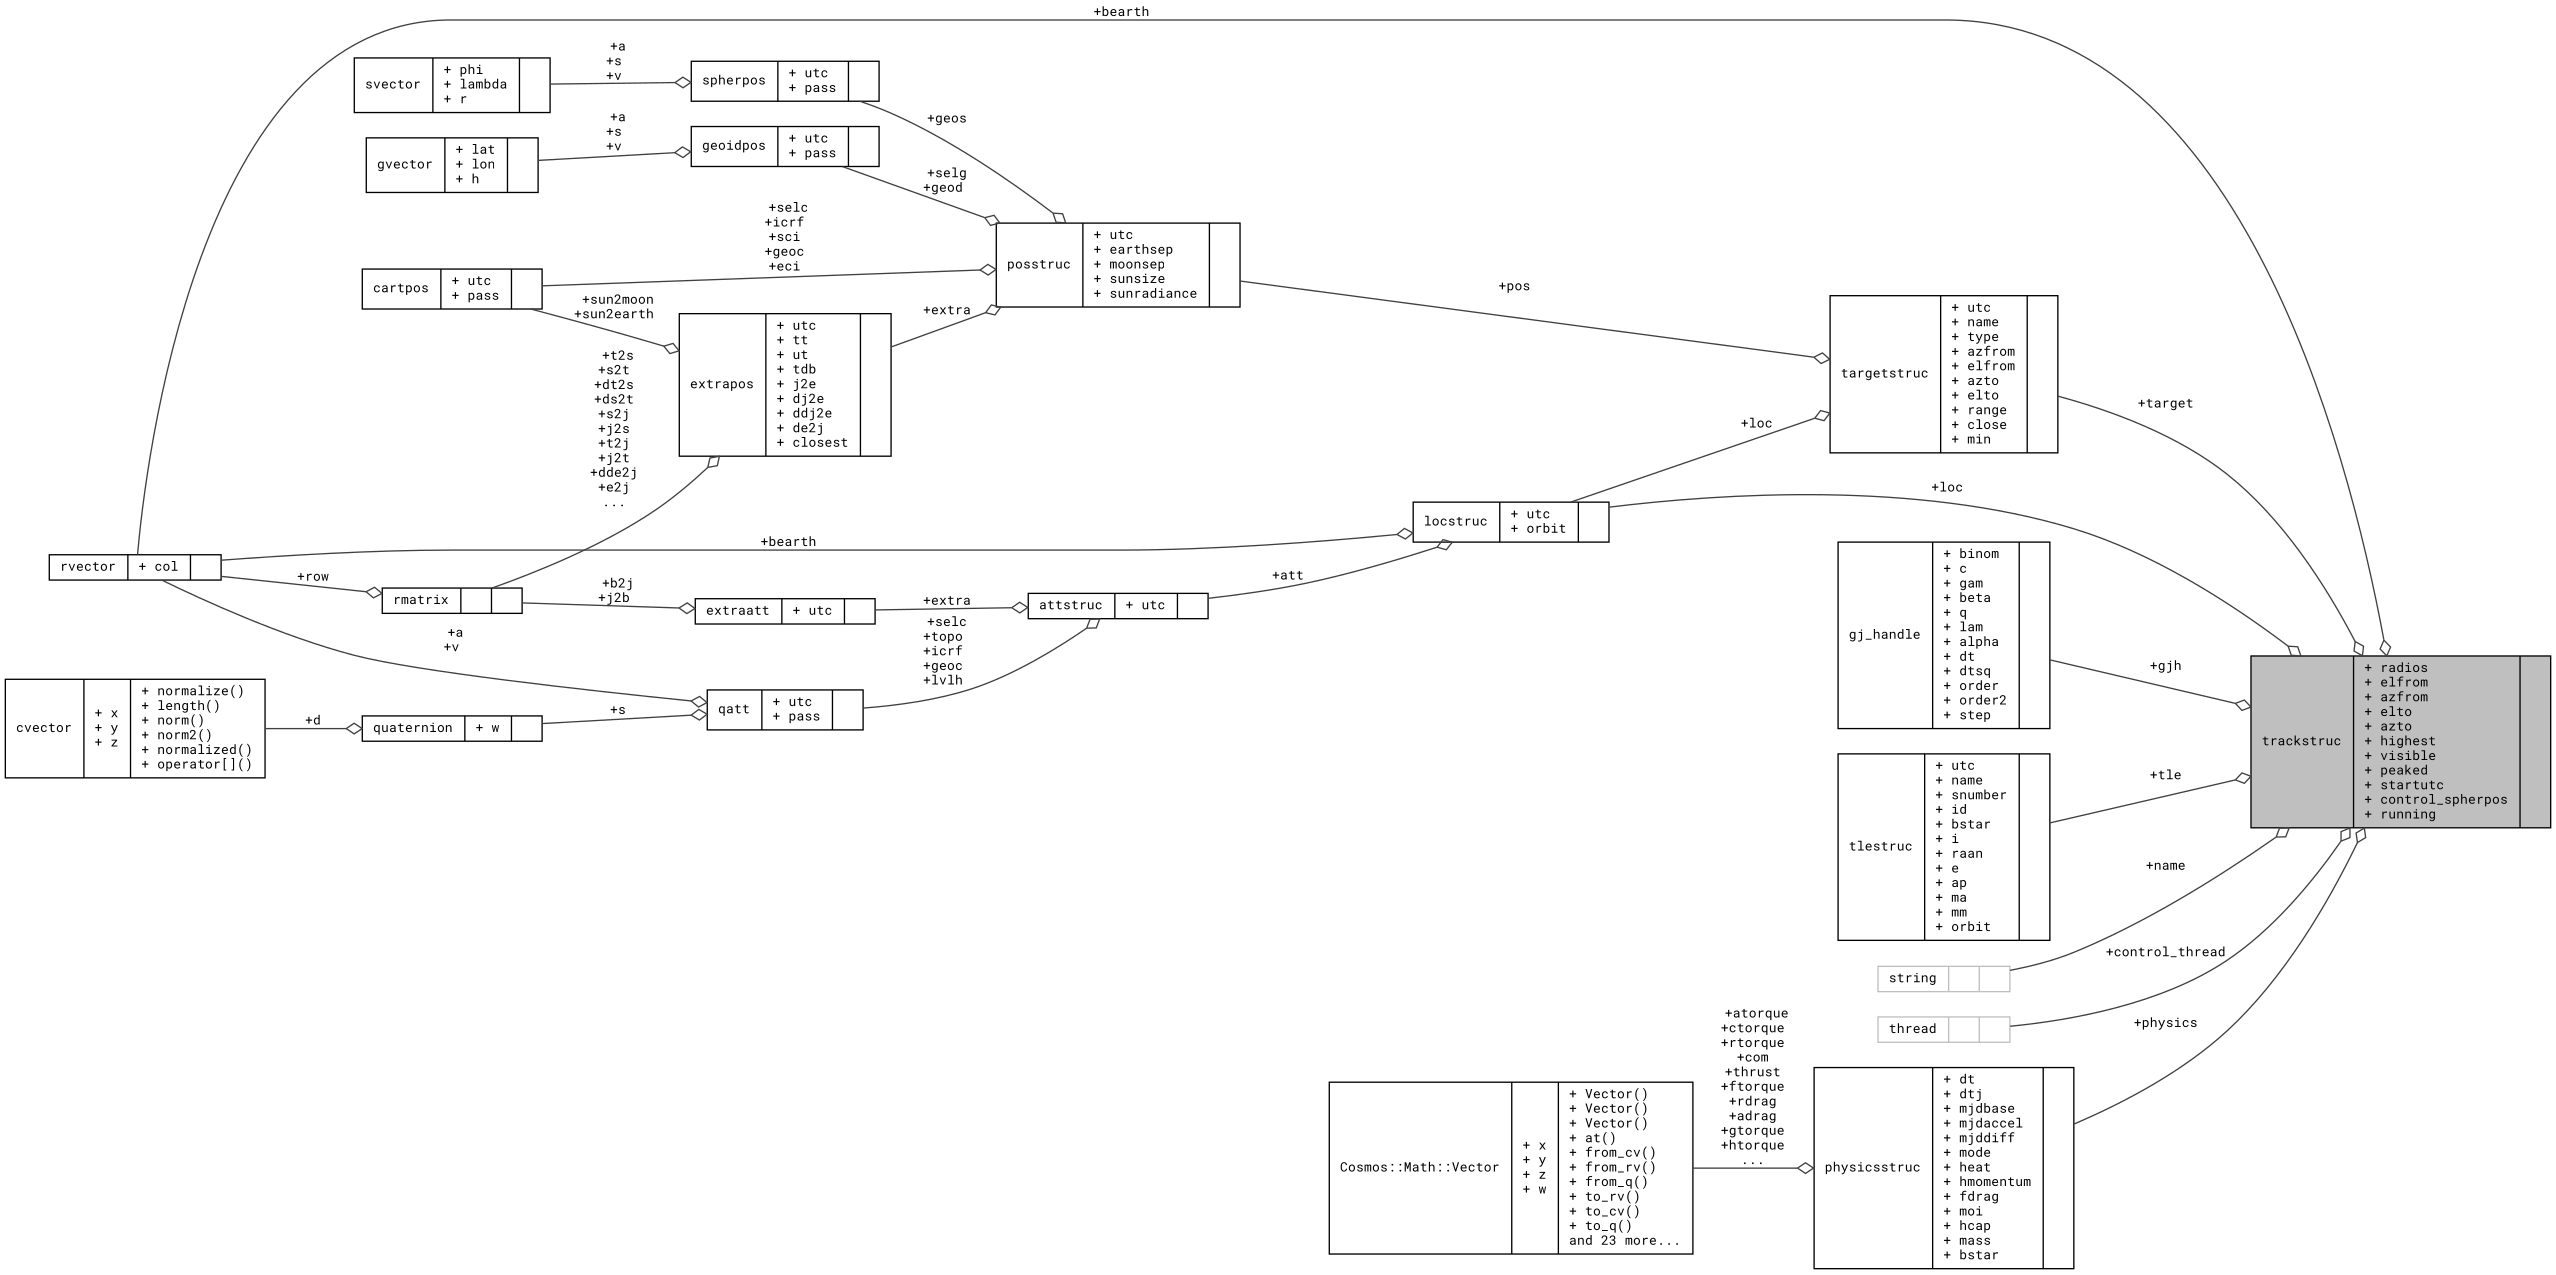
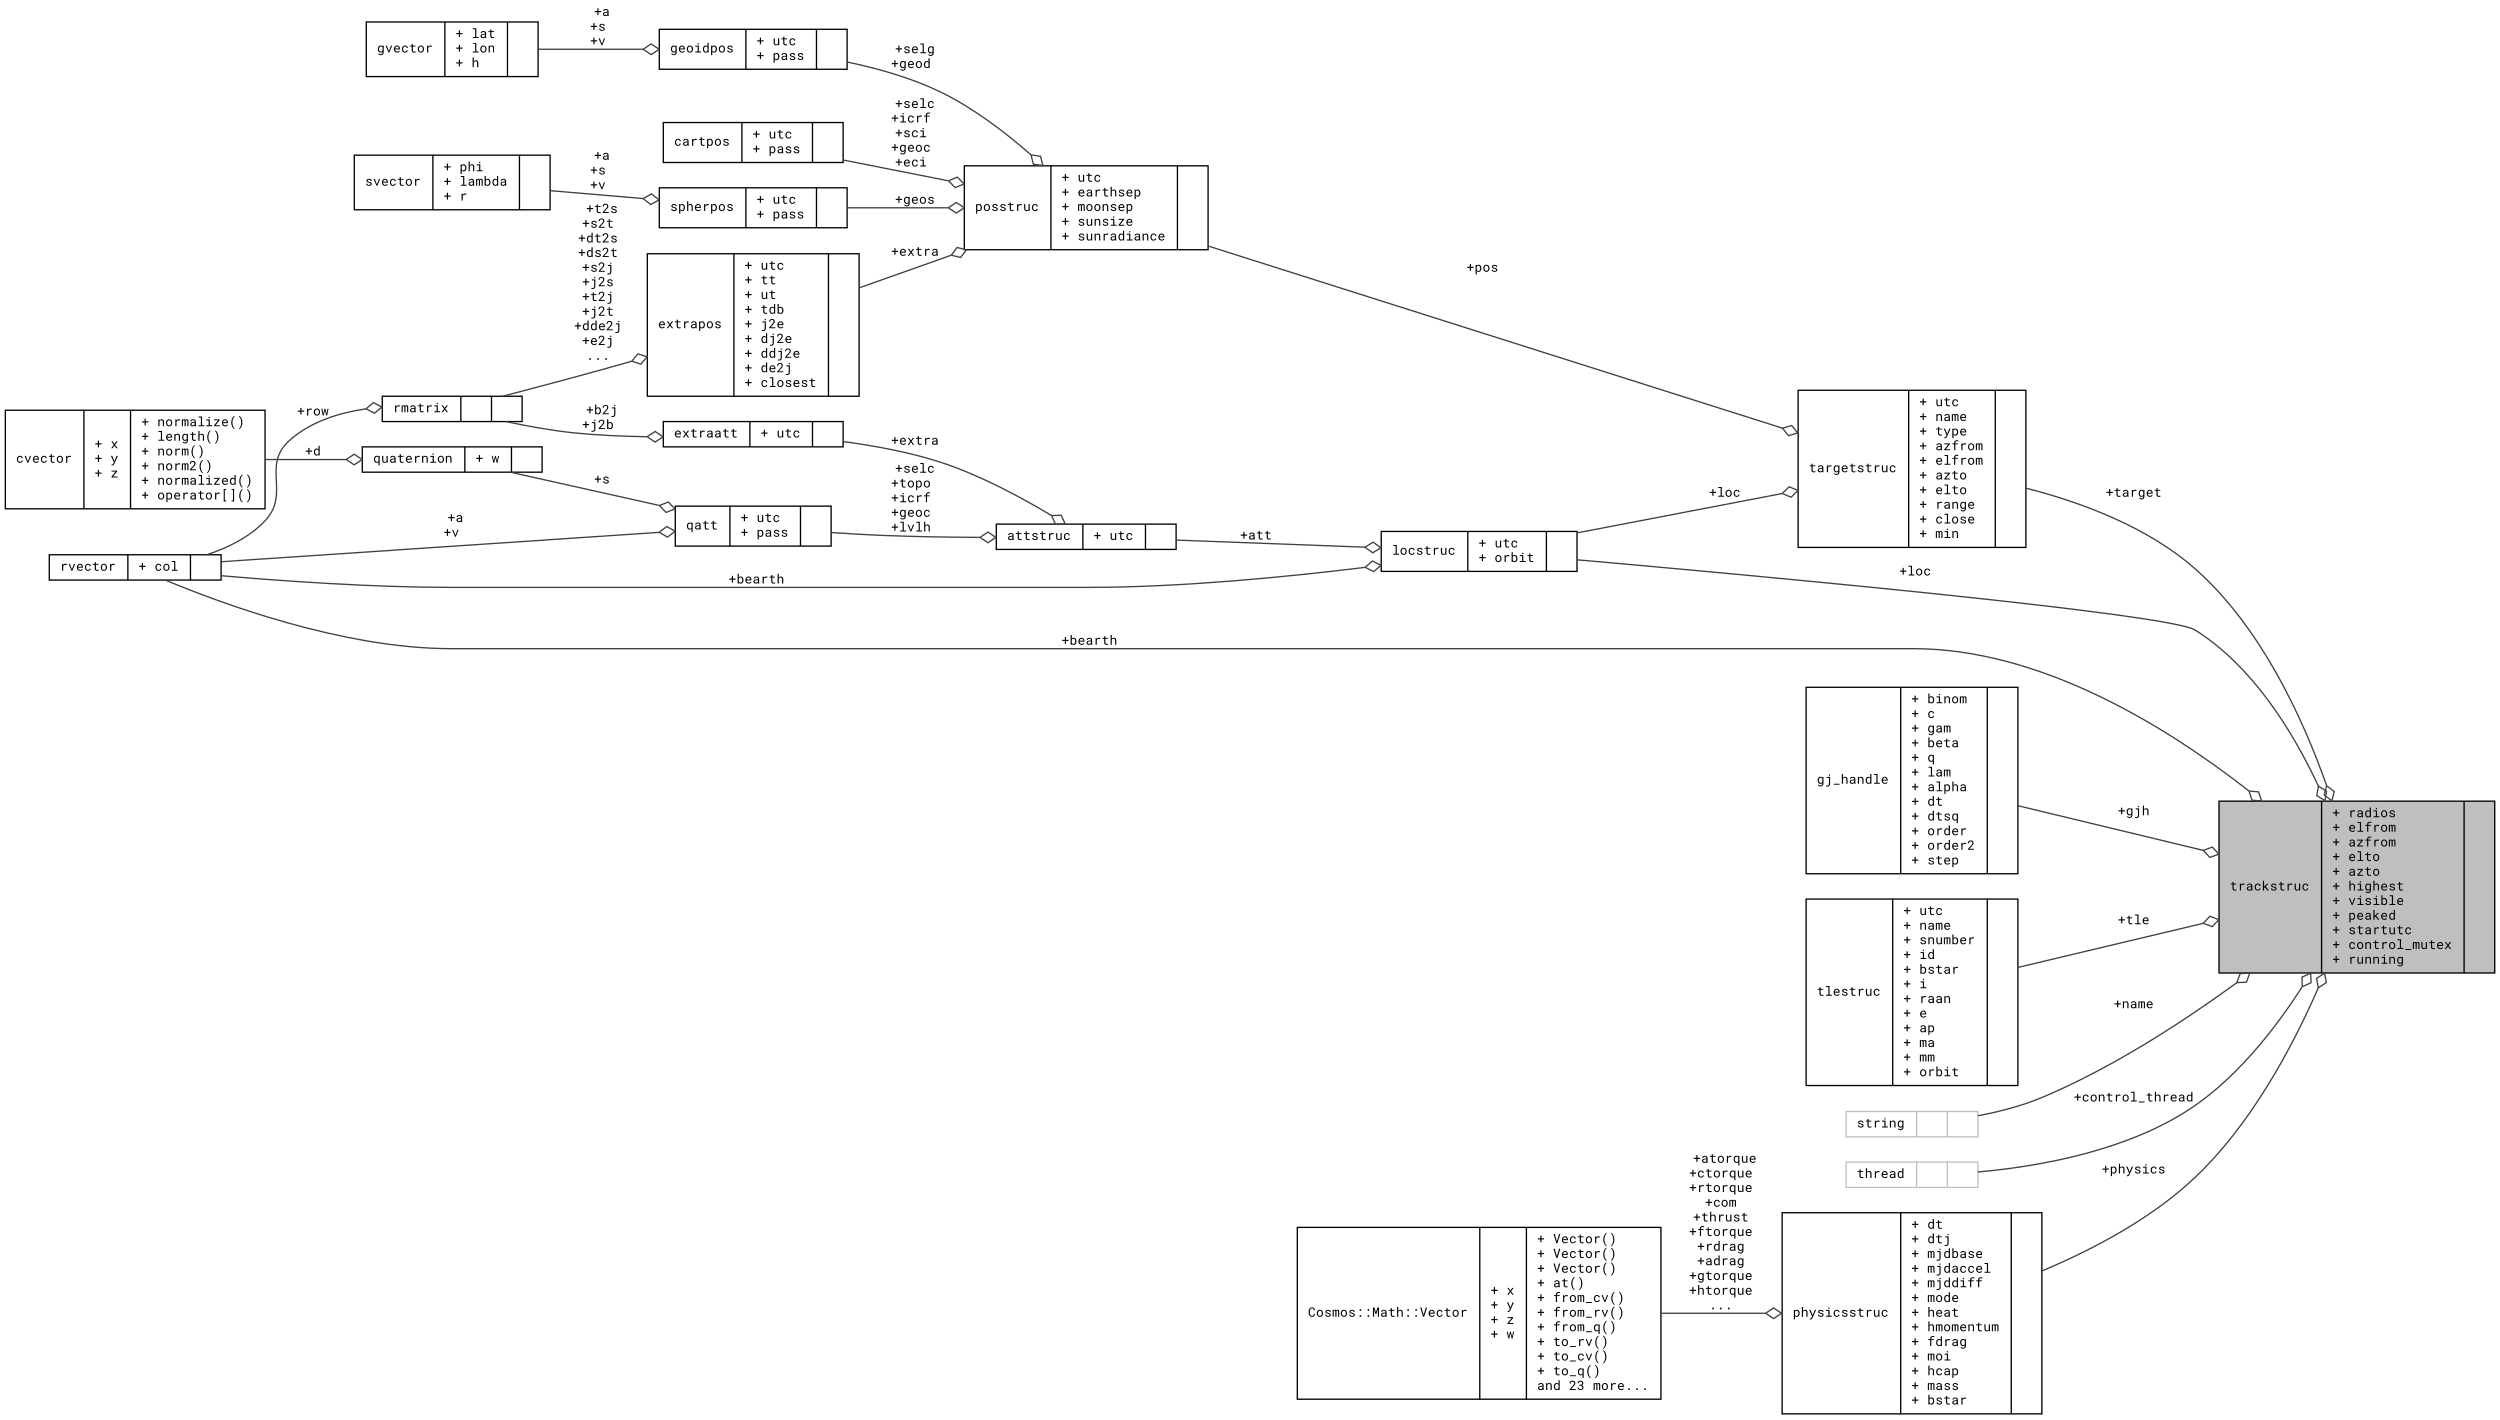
(597, 327) -> none
(2437, 800) -> (2393, 945)
